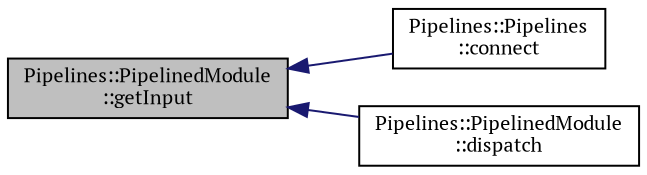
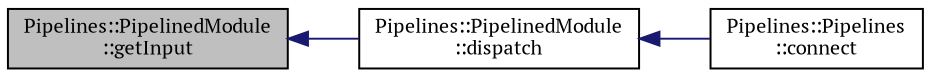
(350, 60) -> (685, 39)
